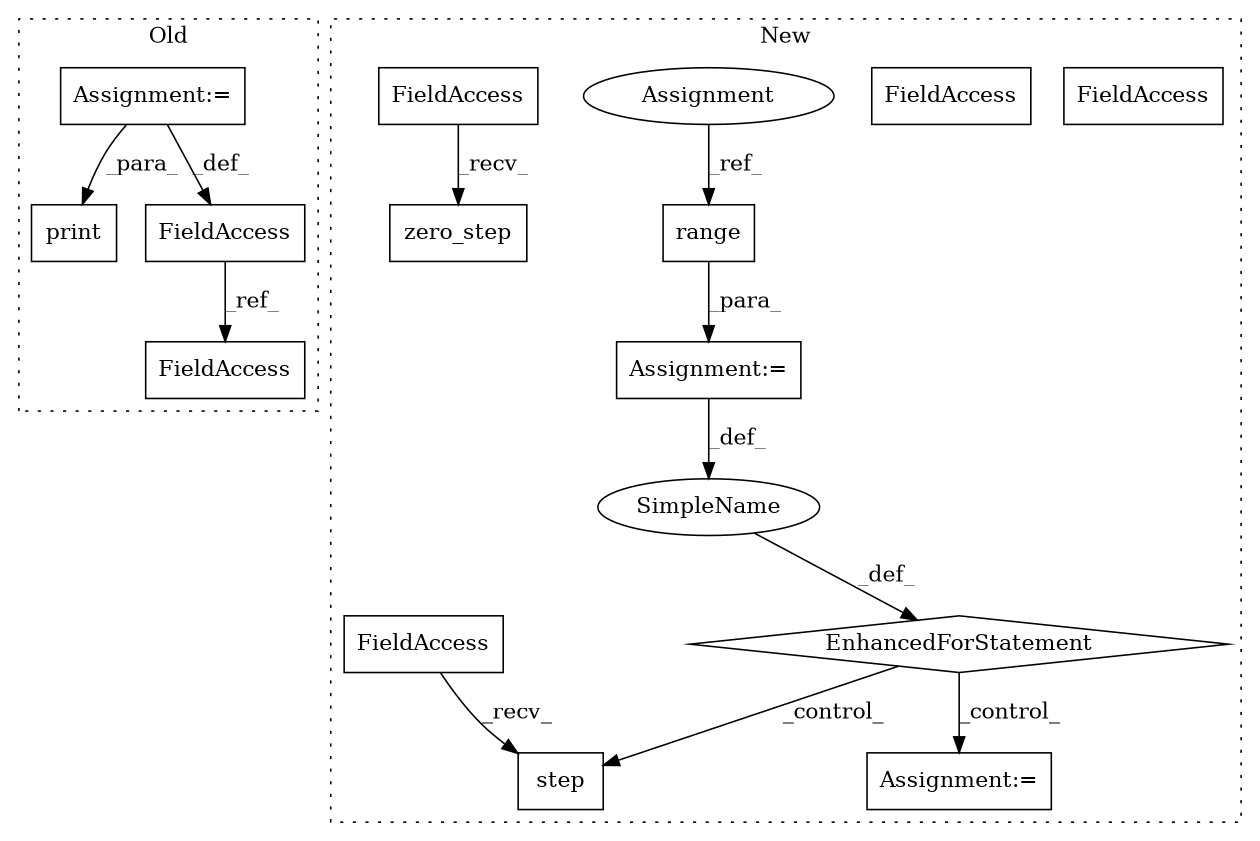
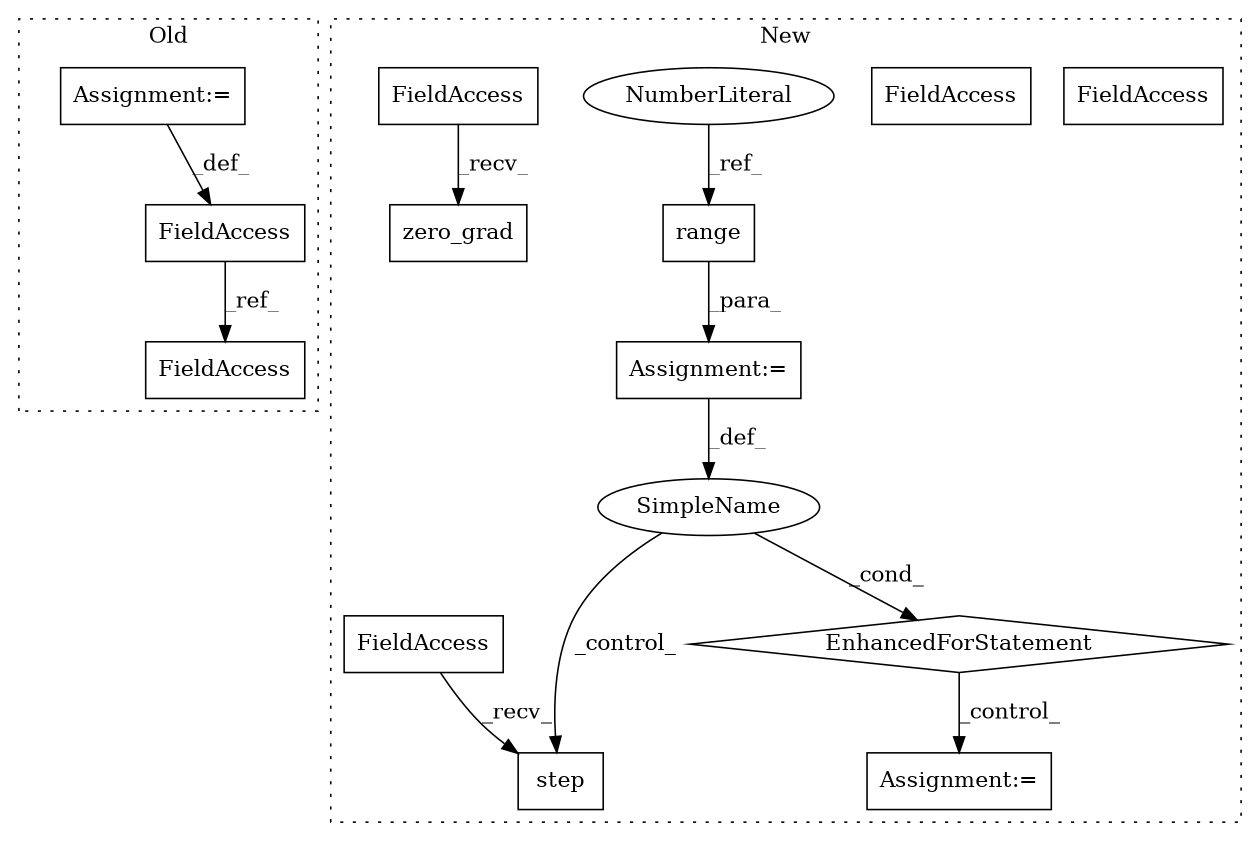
(709, 96) -> (709, 96)
(74, 233) -> none
(458, 233) -> (458, 233)
(887, 576) -> (887, 576)
(758, 713) -> (574, 617)
